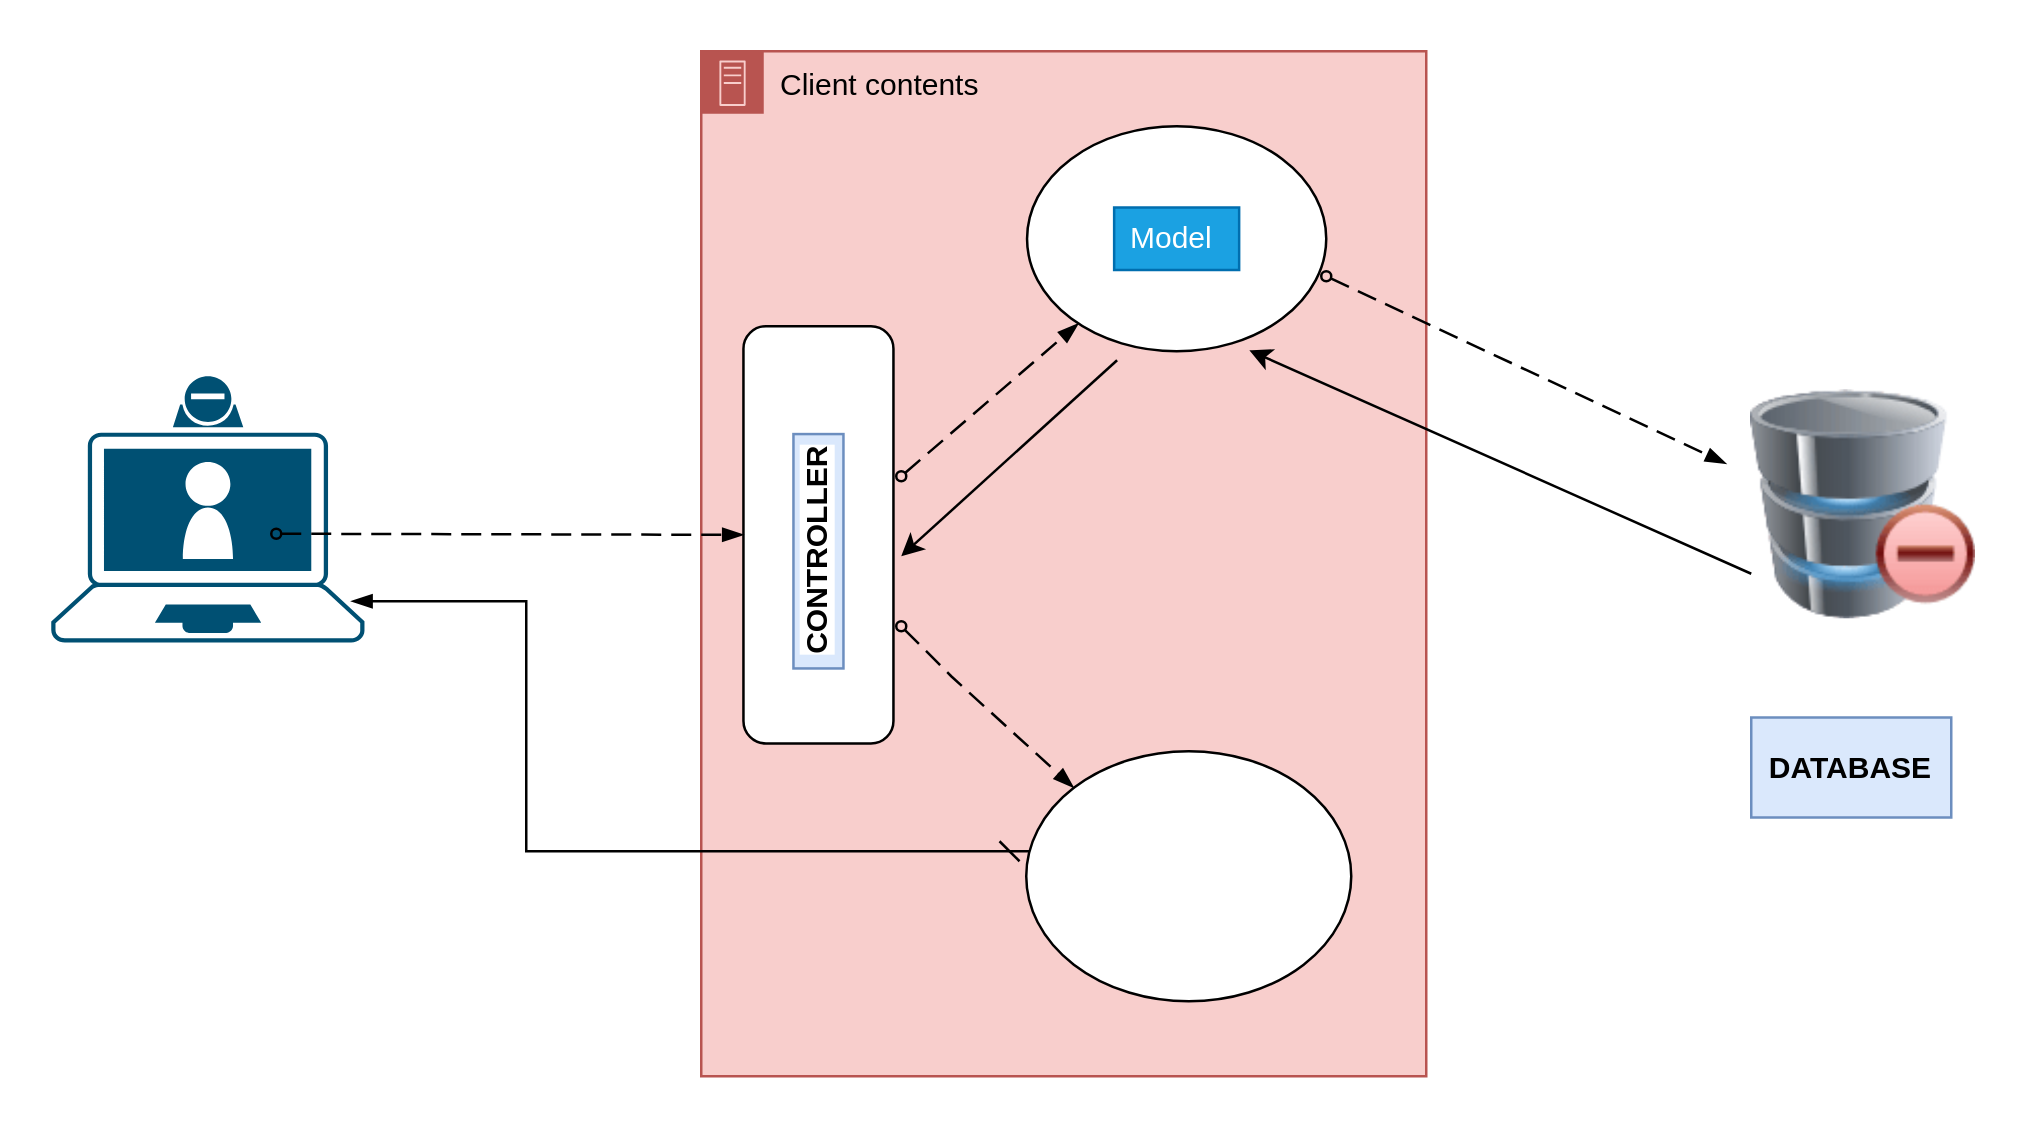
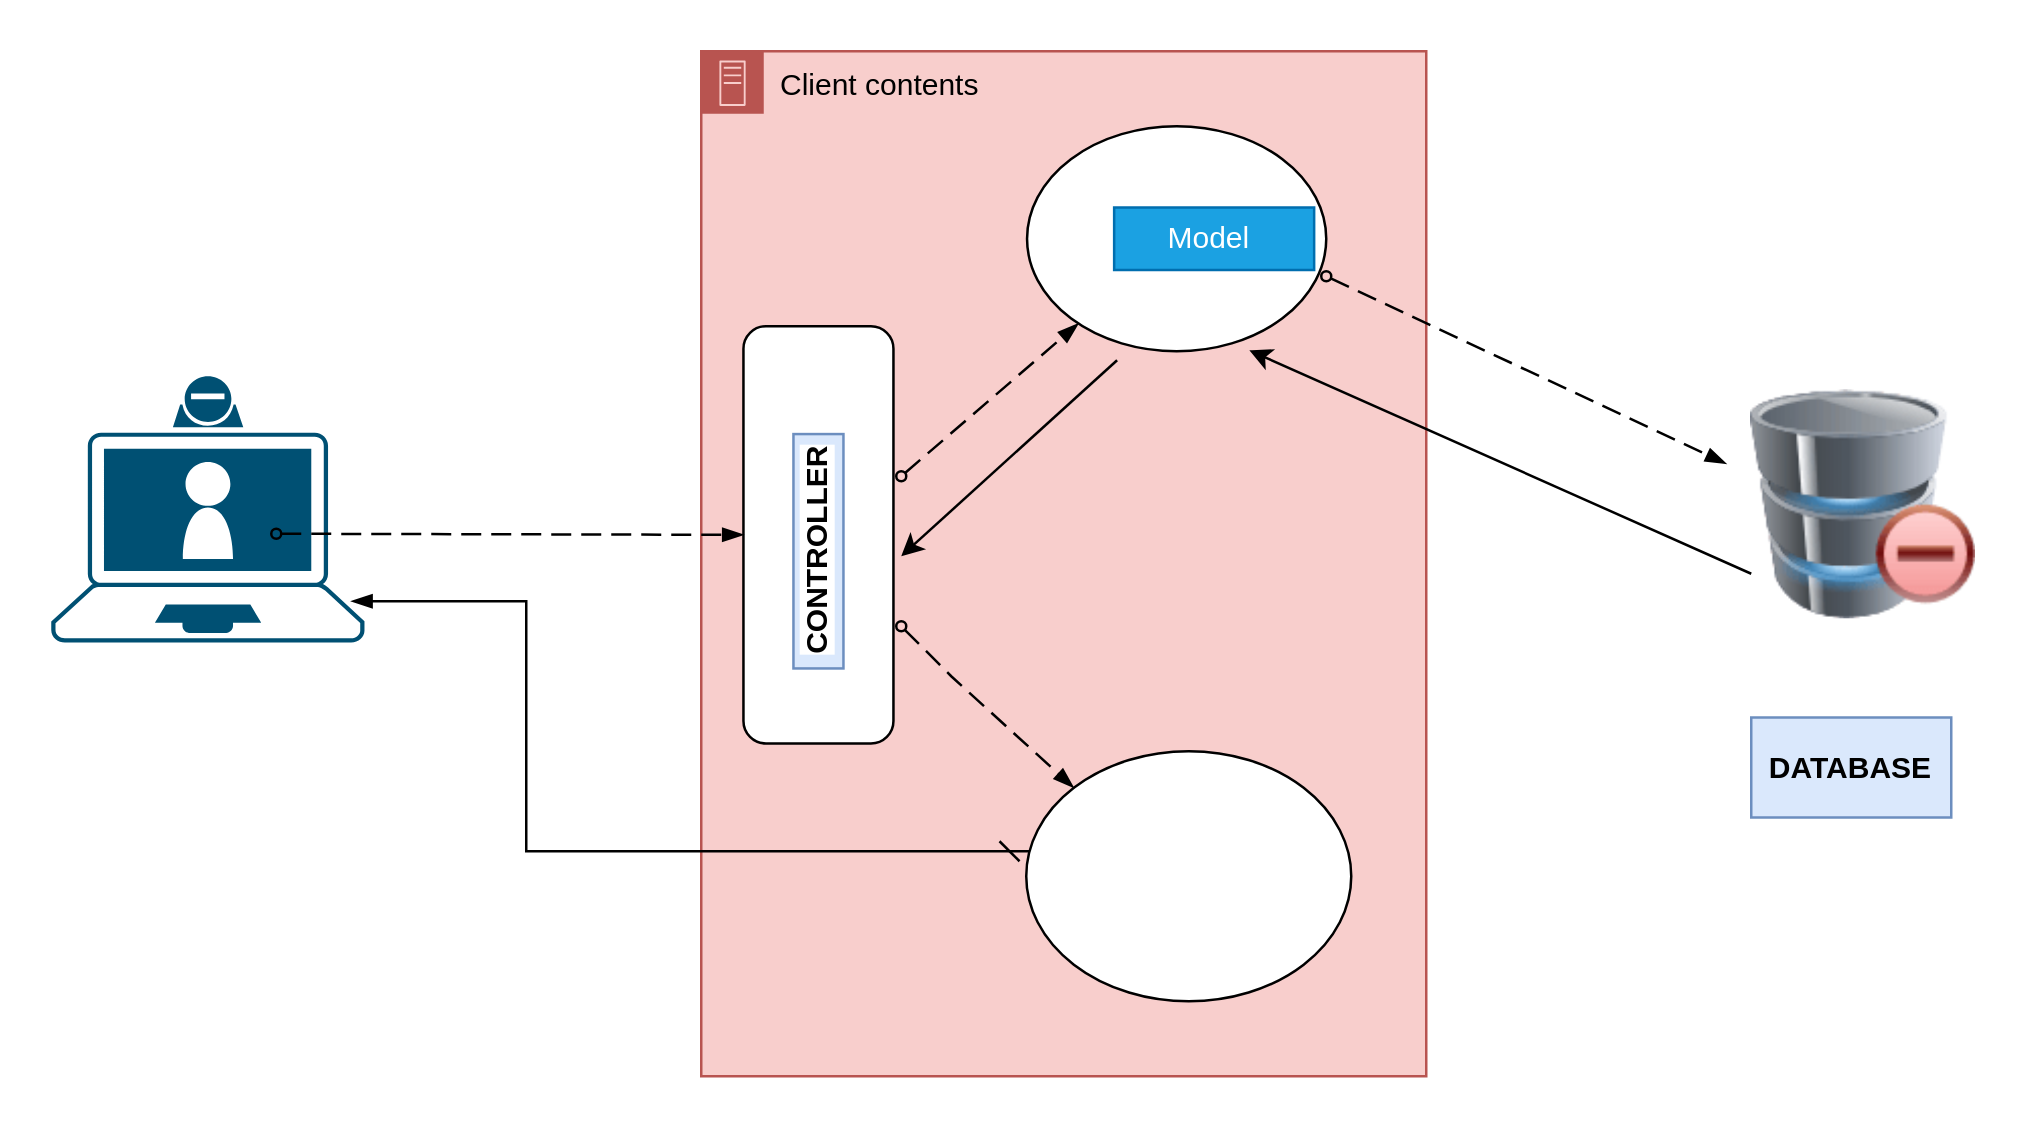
(1177, 239) -> (1214, 239)
